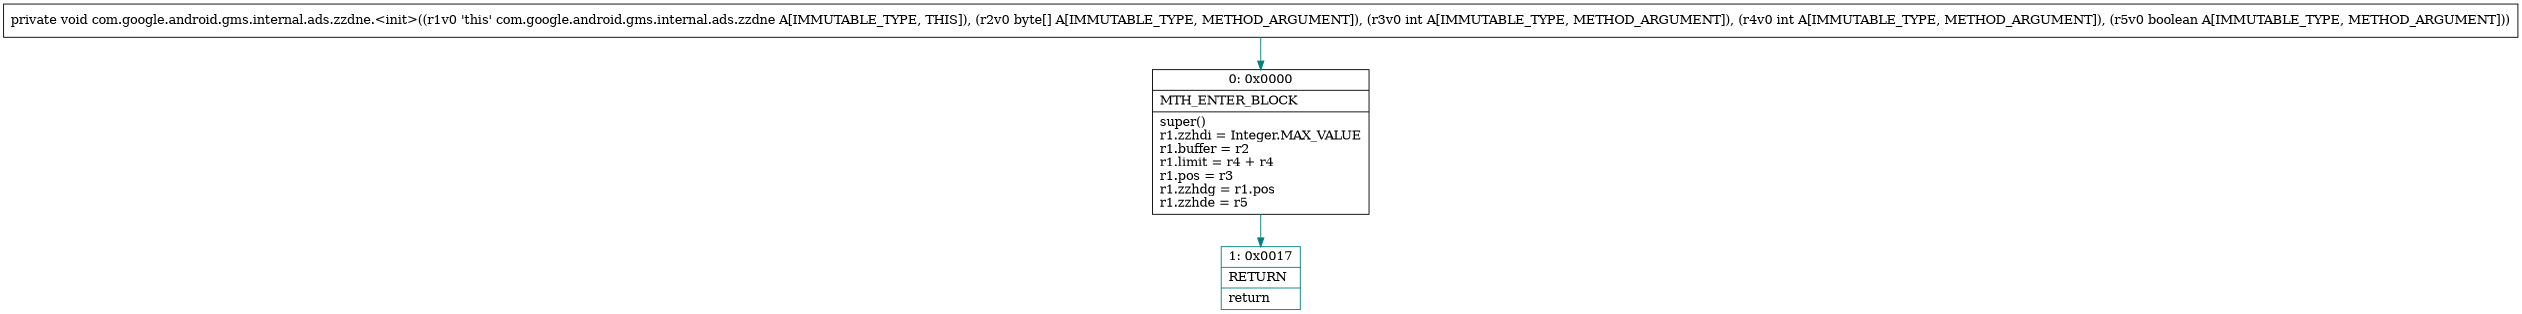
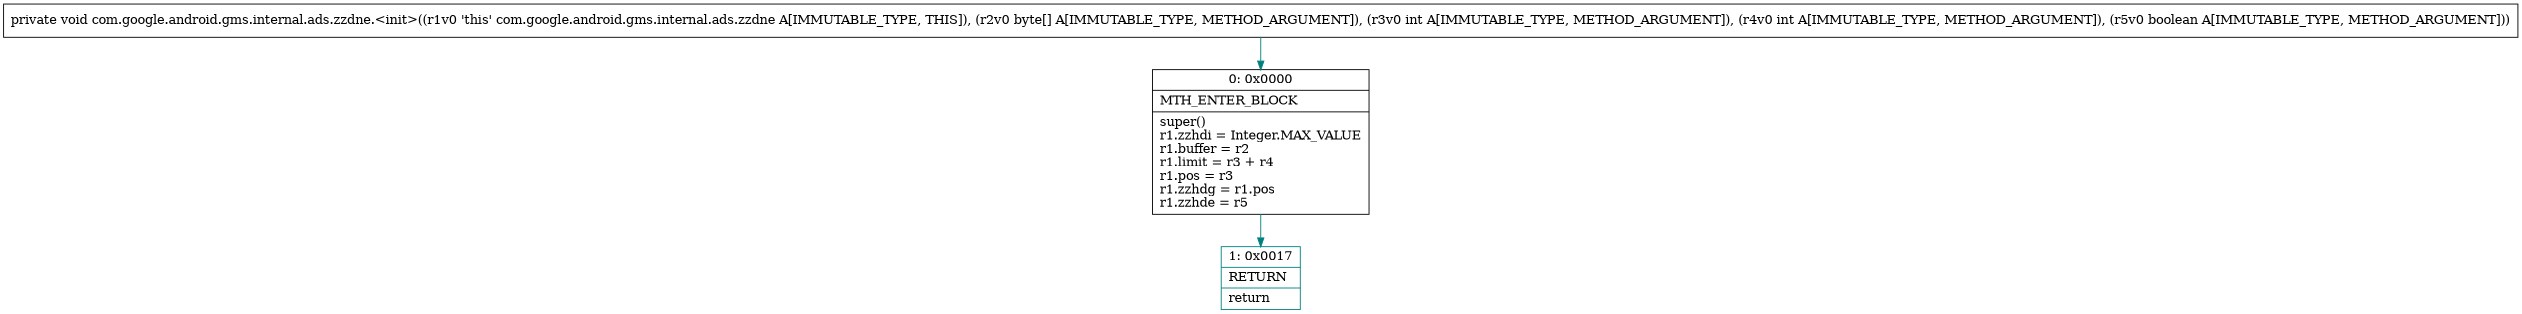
(1217, 163) -> (1217, 163)
